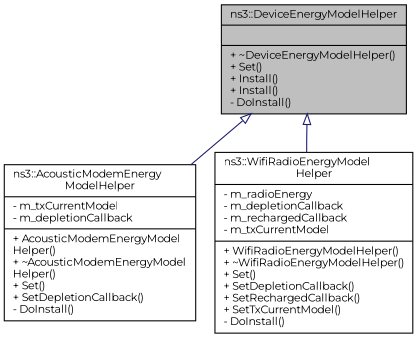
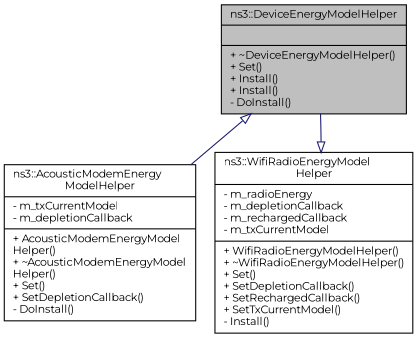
(307, 139) -> (321, 128)
(255, 322) -> (247, 322)
